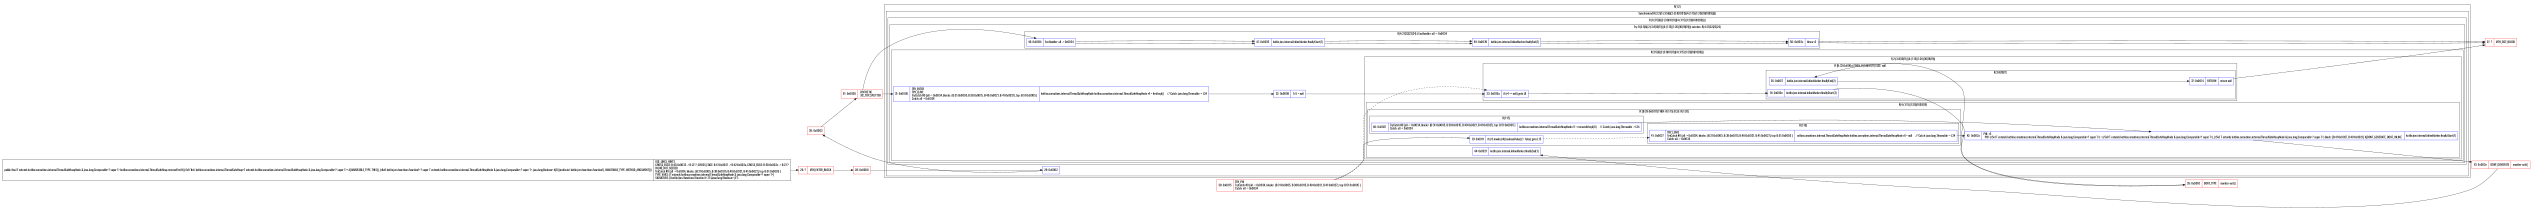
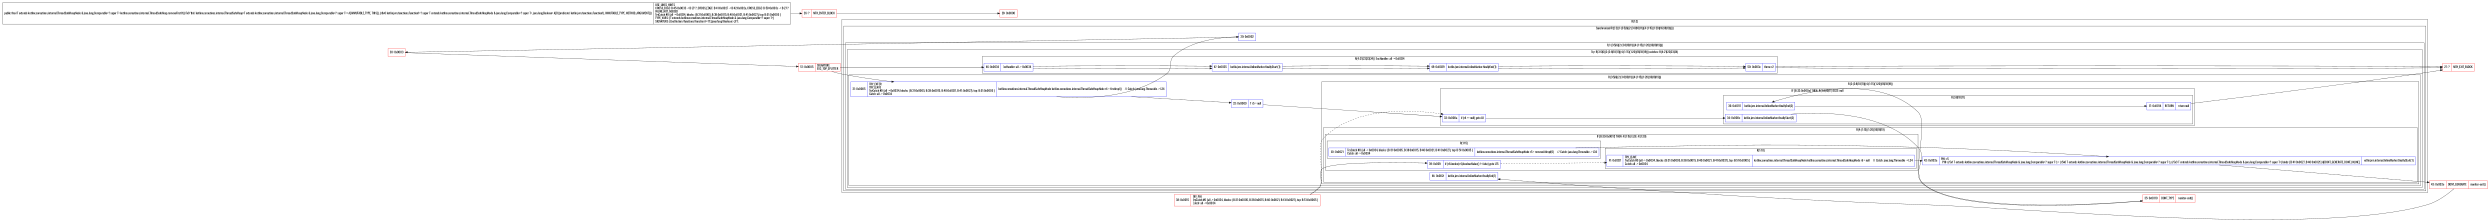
(866, 92) -> (823, 66)
(960, 170) -> (1155, 81)
